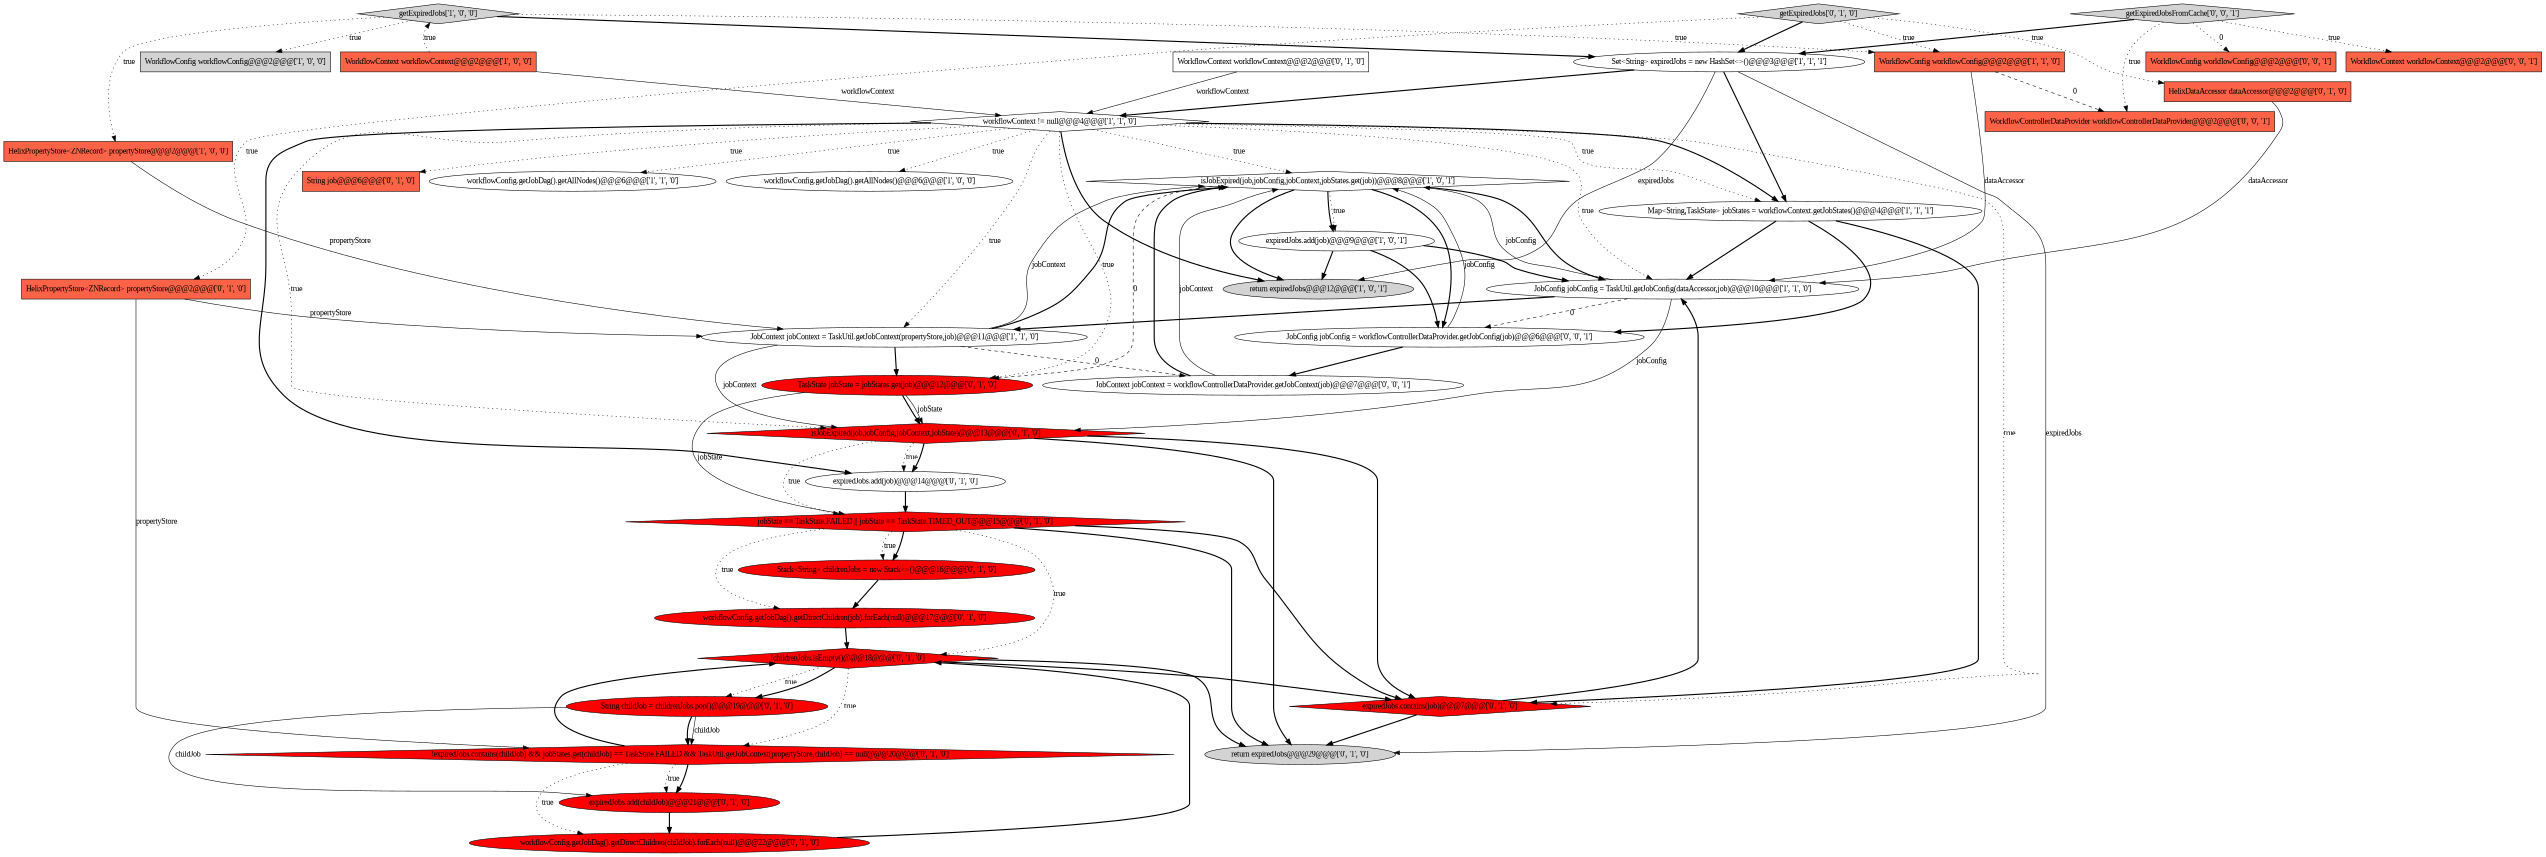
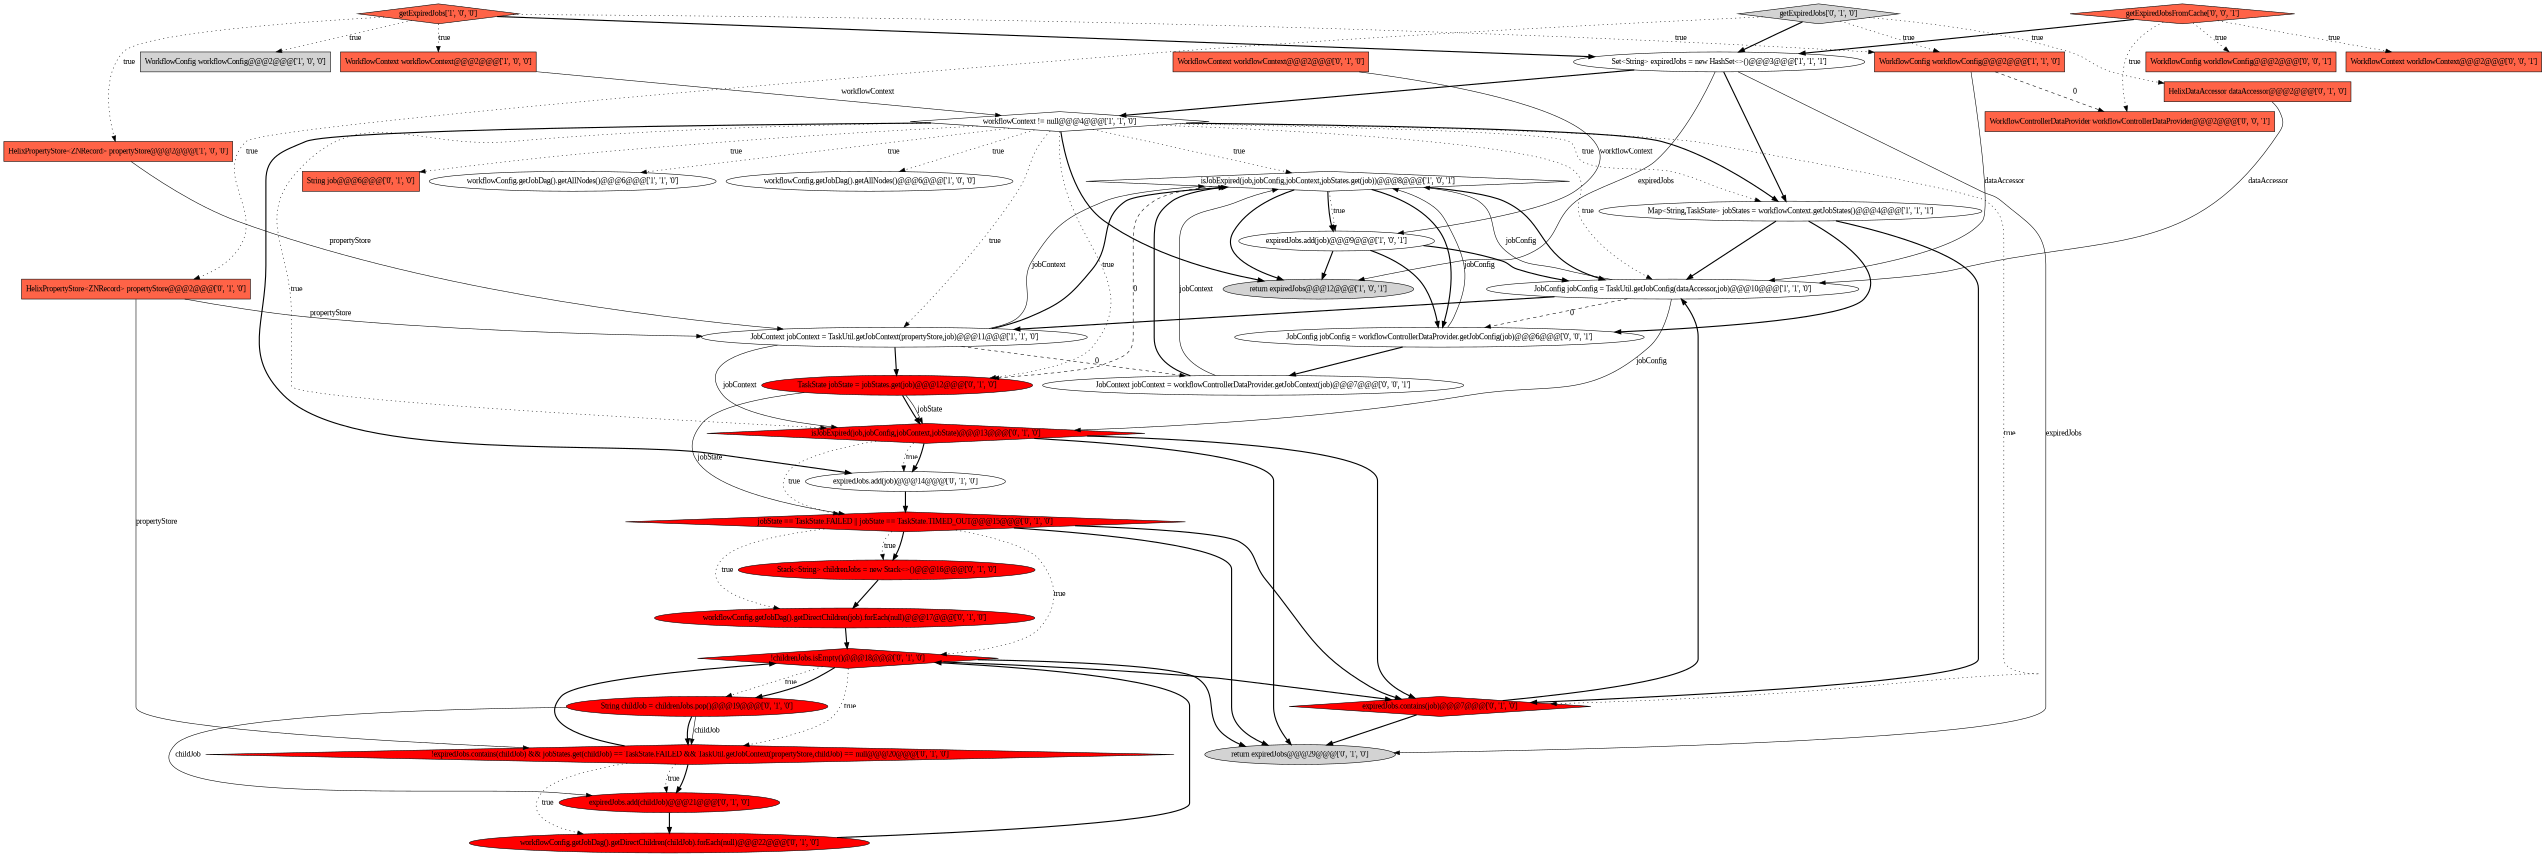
(438, 14) -> (438, 14)
(2182, 14) -> (2182, 14)
(2221, 38) -> (2221, 38)
(424, 40) -> (438, 35)
(1271, 62) -> (1271, 62)
(1165, 92) -> (1590, 138)
